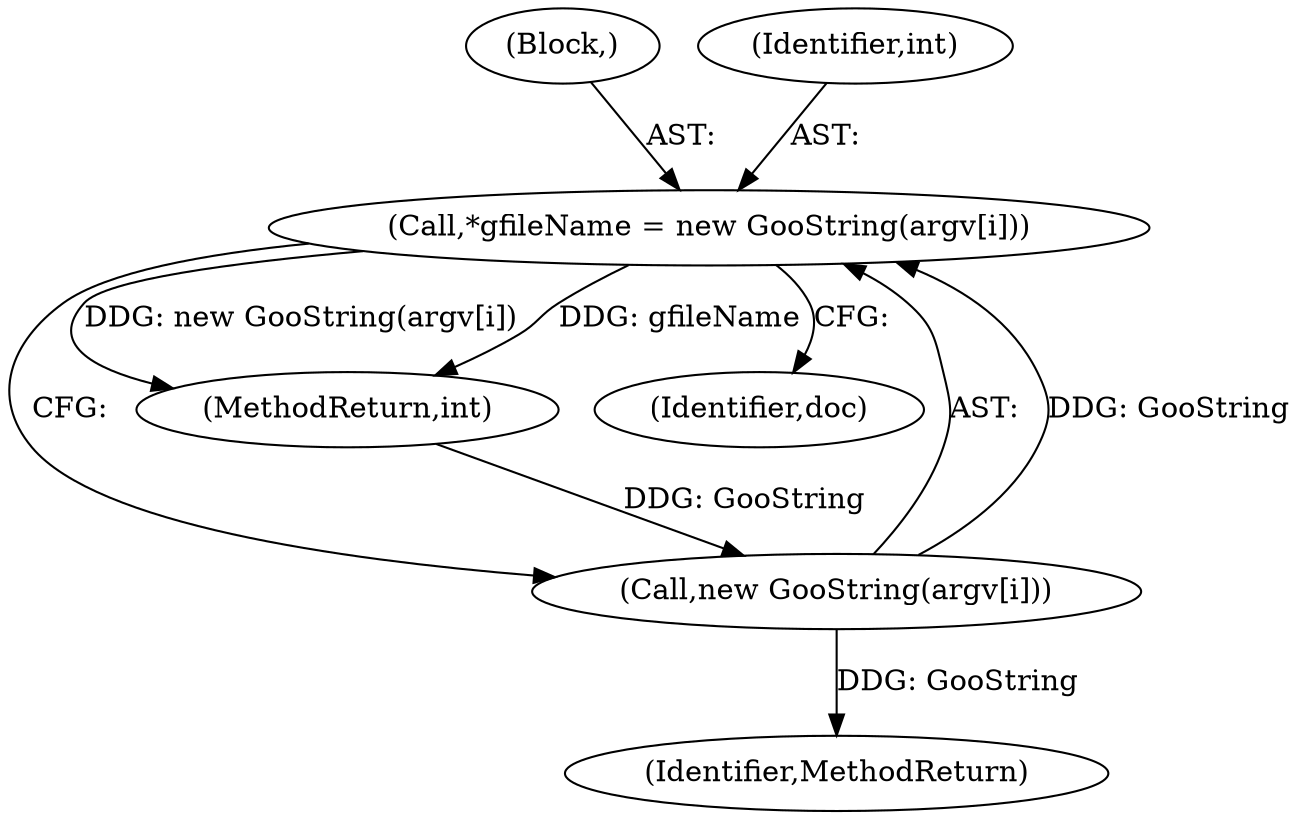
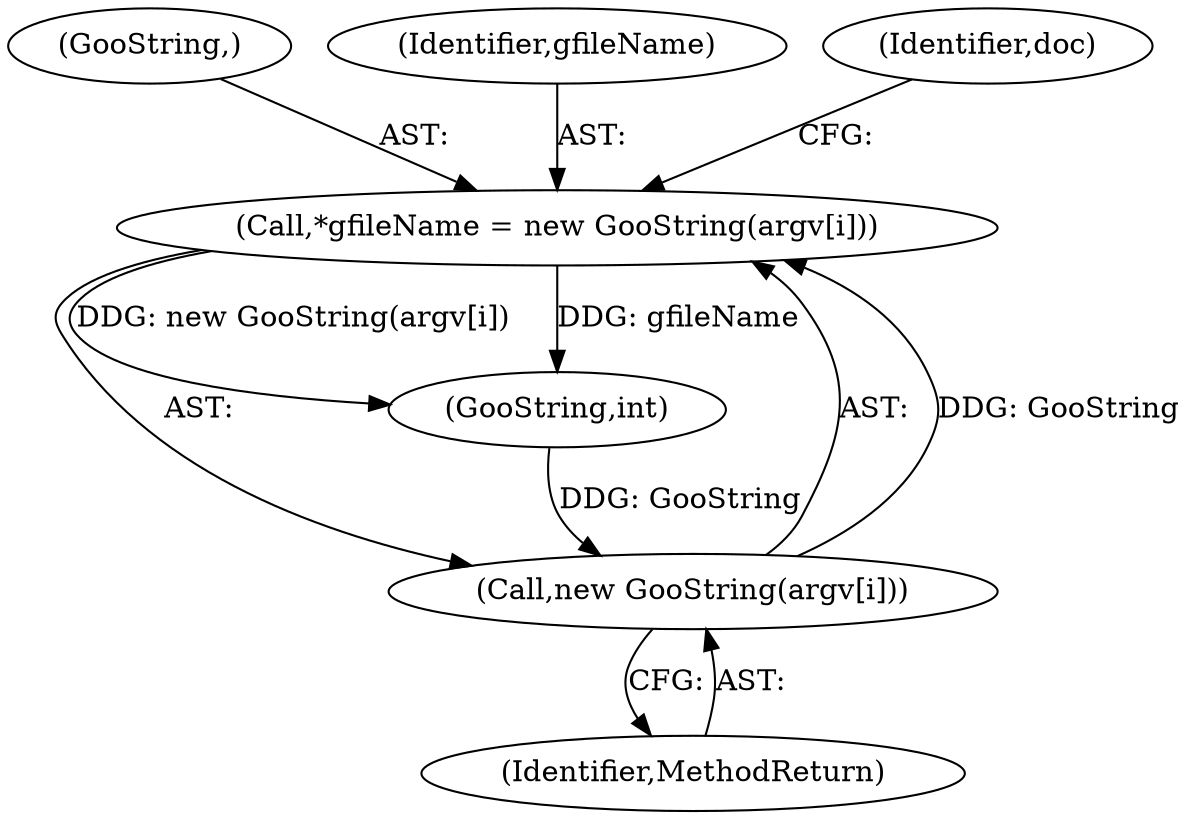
(563, 46) -> (150, 46)
(855, 46) -> (557, 46)
(810, 305) -> (787, 131)
(75, 410) -> (204, 410)
(348, 410) -> (557, 410)
(958, 682) -> (671, 682)
none -> (715, 693)
